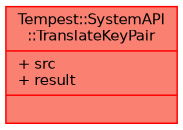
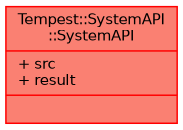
(92, 36) -> (92, 36)
